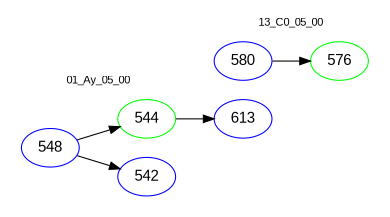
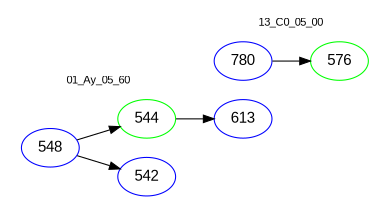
(243, 61) -> (243, 61)
(99, 81) -> (99, 81)
